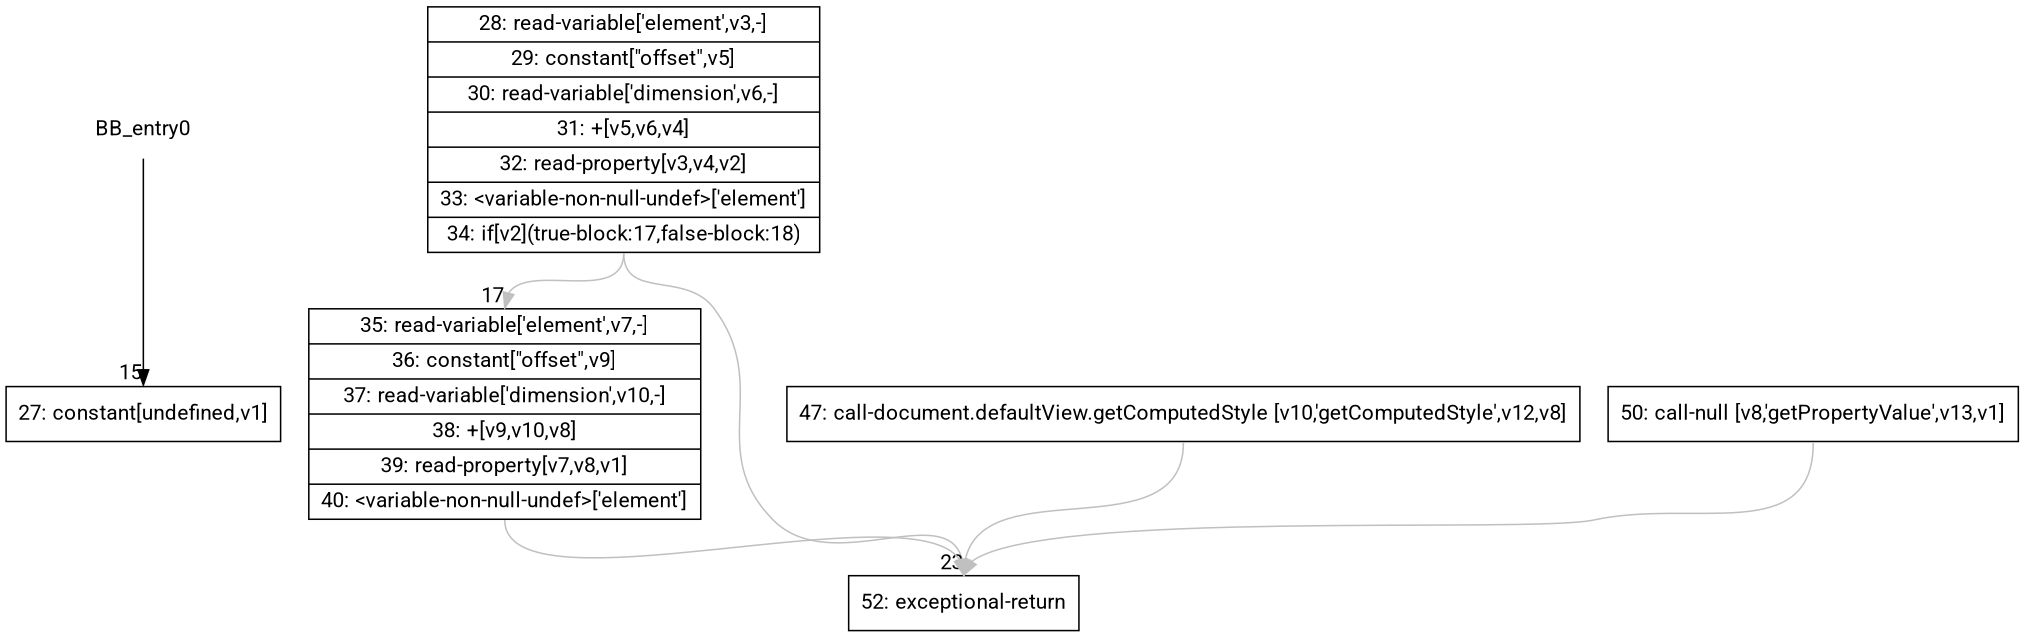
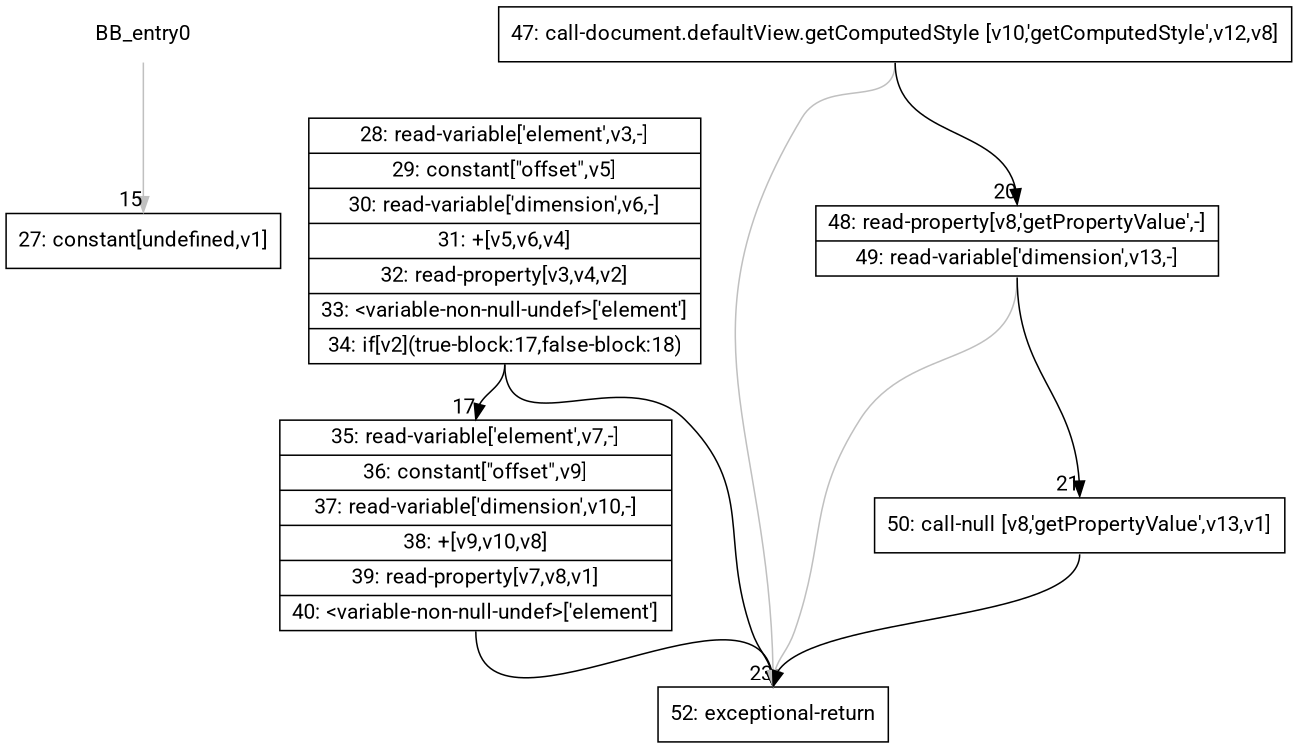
none -> (1017, 241)
(143, 264) -> (143, 130)
(572, 281) -> (496, 386)
(742, 461) -> (705, 443)
(1411, 525) -> (934, 619)
(727, 548) -> (617, 661)
